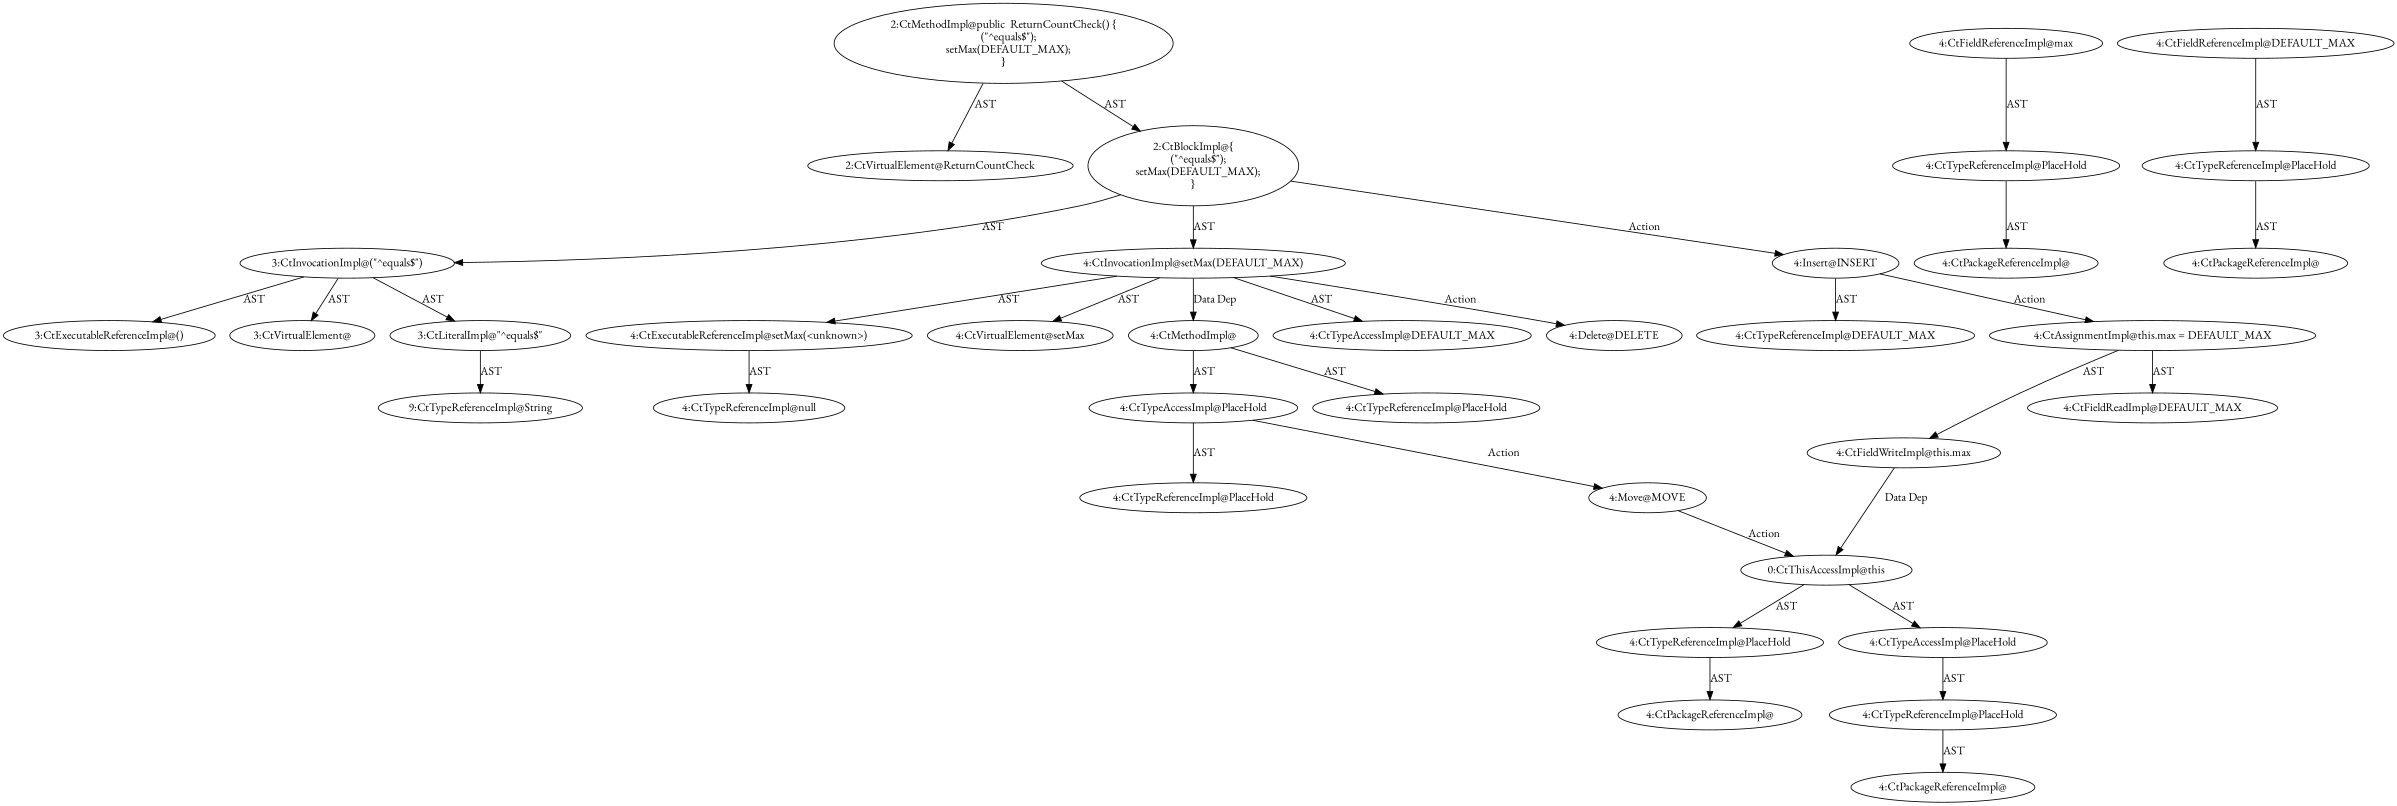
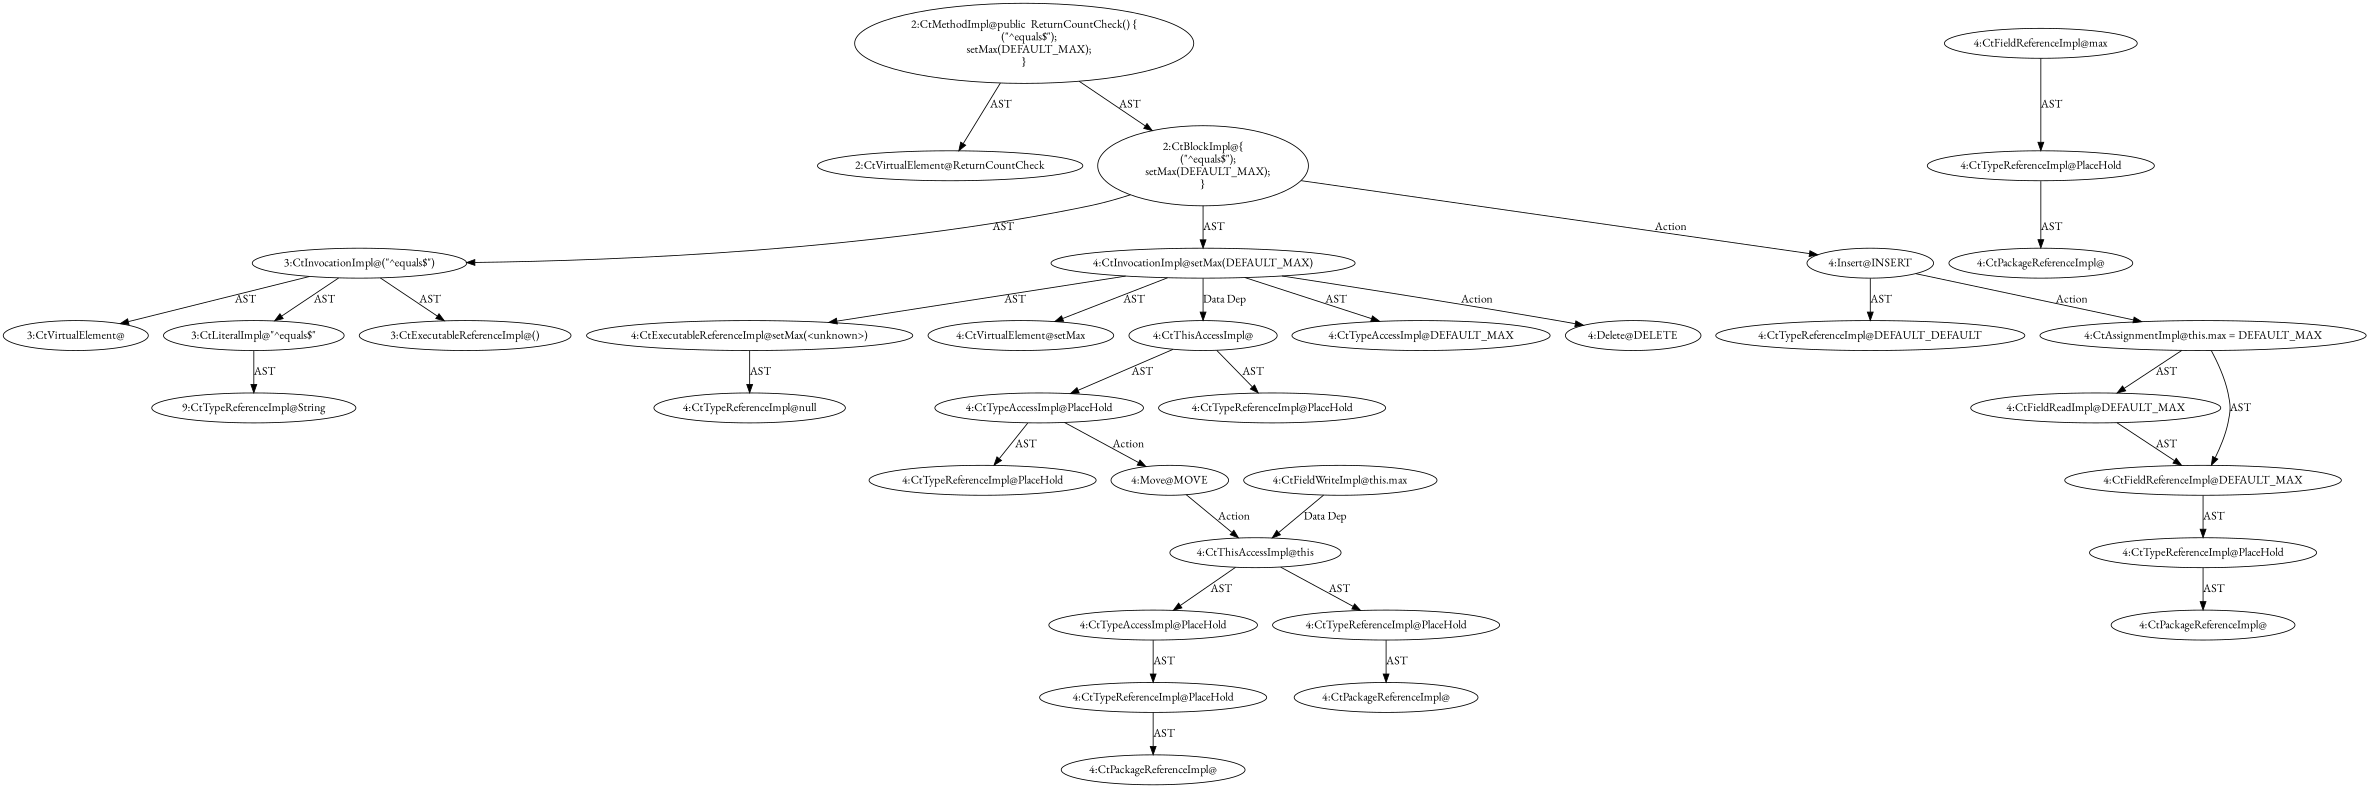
(1193, 336) -> (1203, 336)
(1836, 336) -> (1870, 336)
(2027, 390) -> (2230, 404)
none -> (2146, 442)
(1826, 570) -> (1255, 553)
